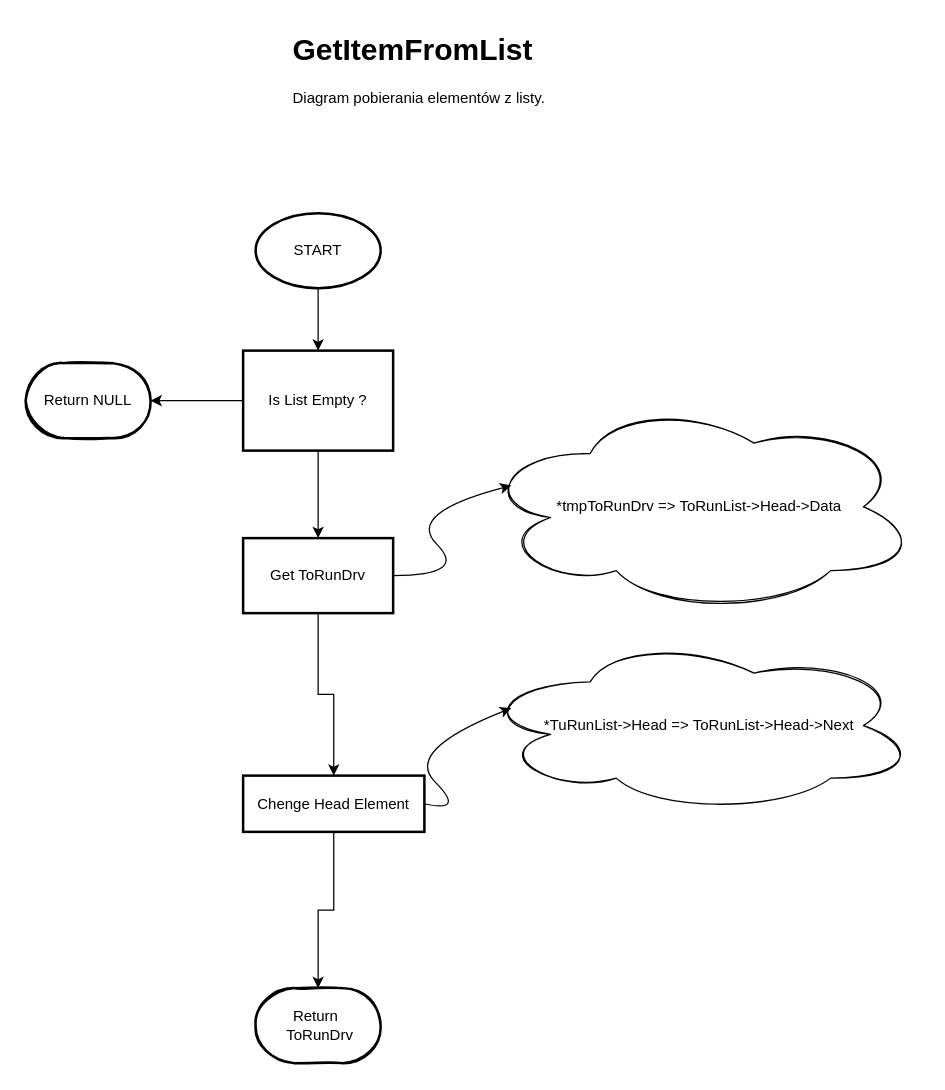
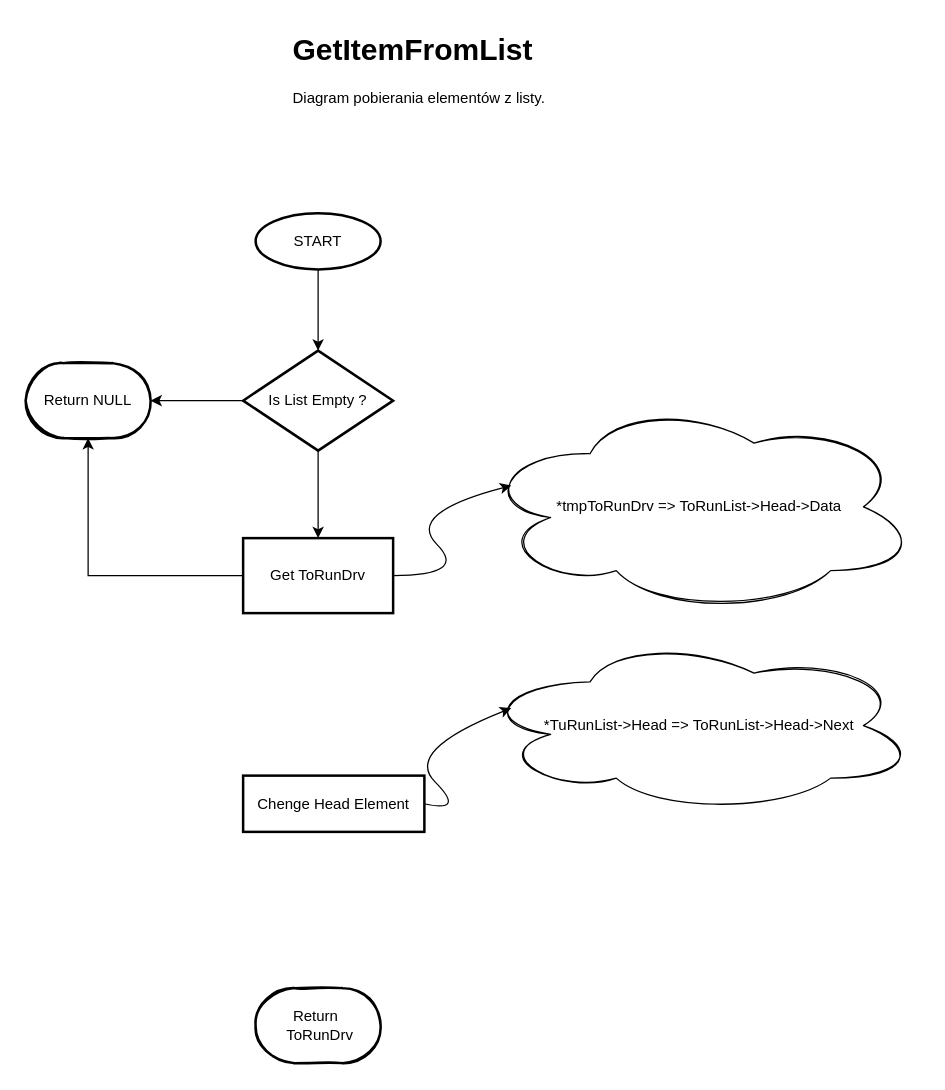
(318, 251) -> (318, 241)
(318, 401) -> (318, 401)
(321, 694) -> (101, 576)
(331, 910) -> none
